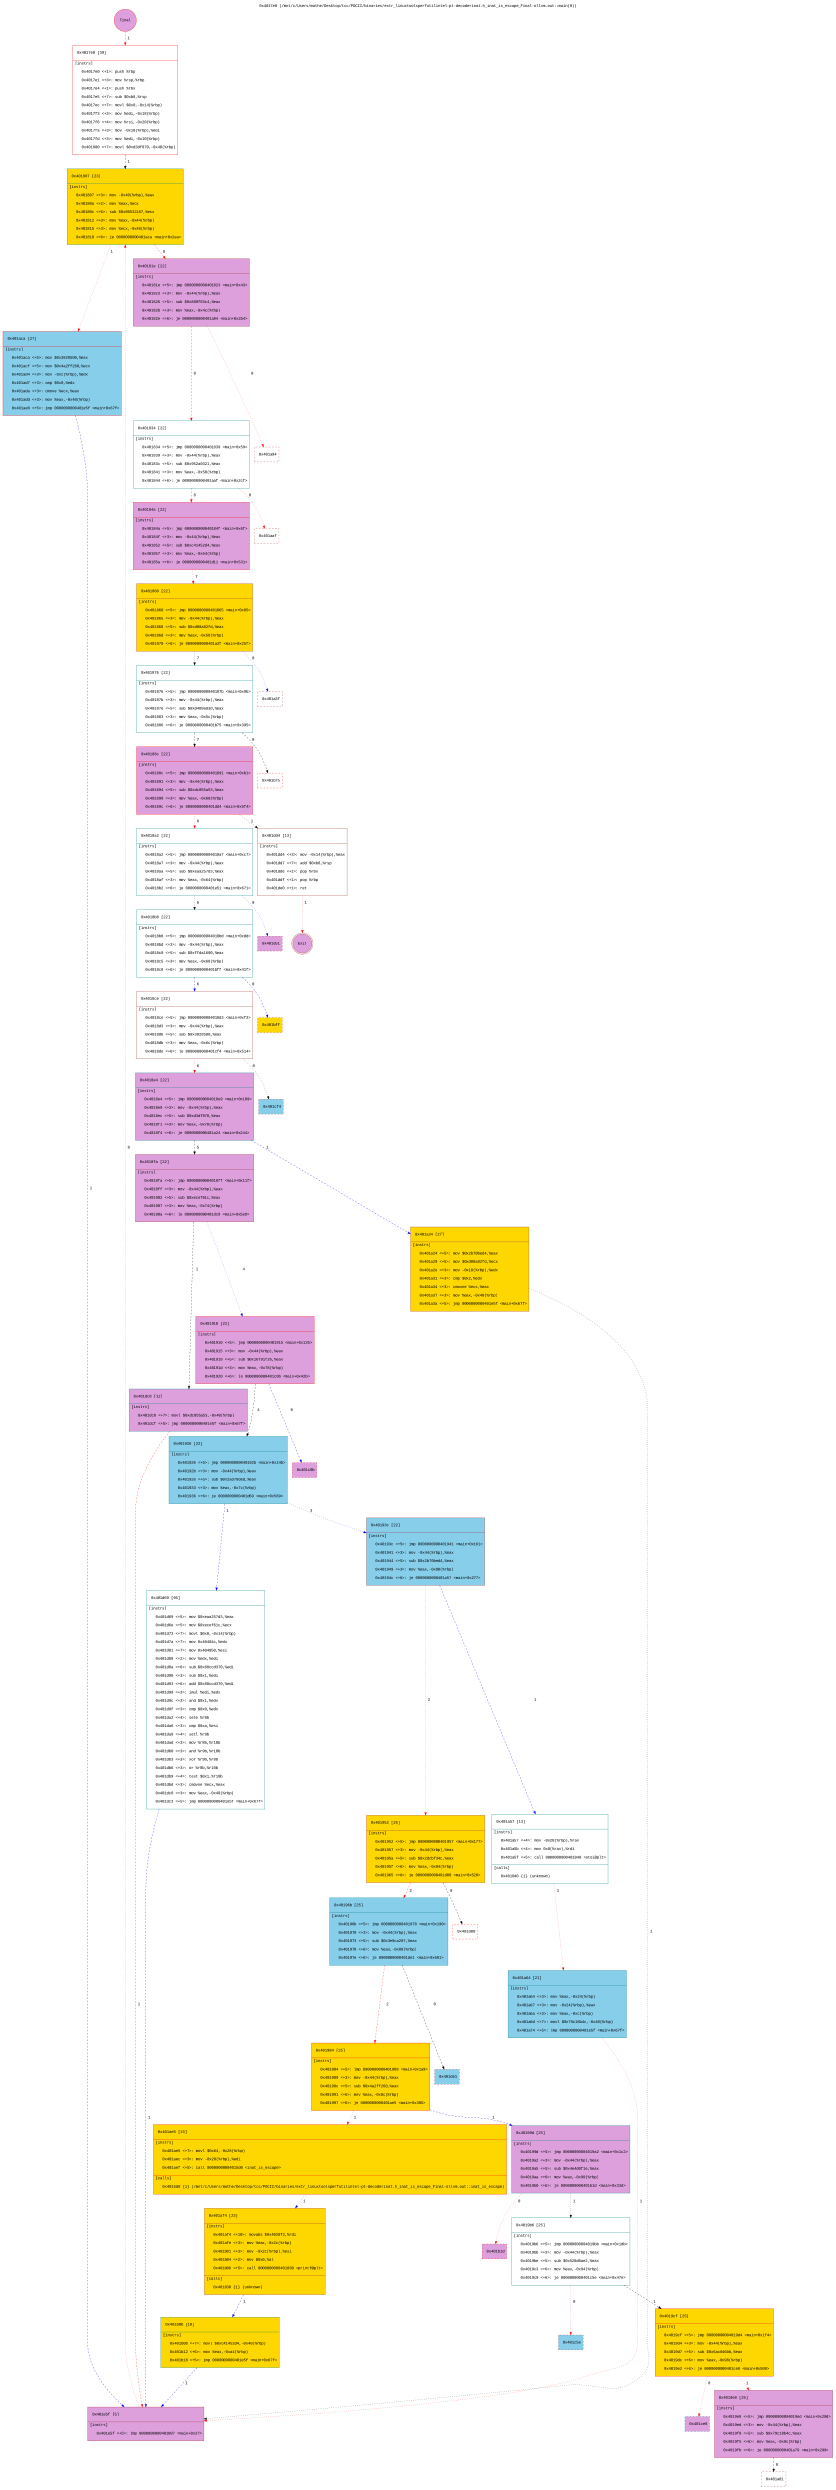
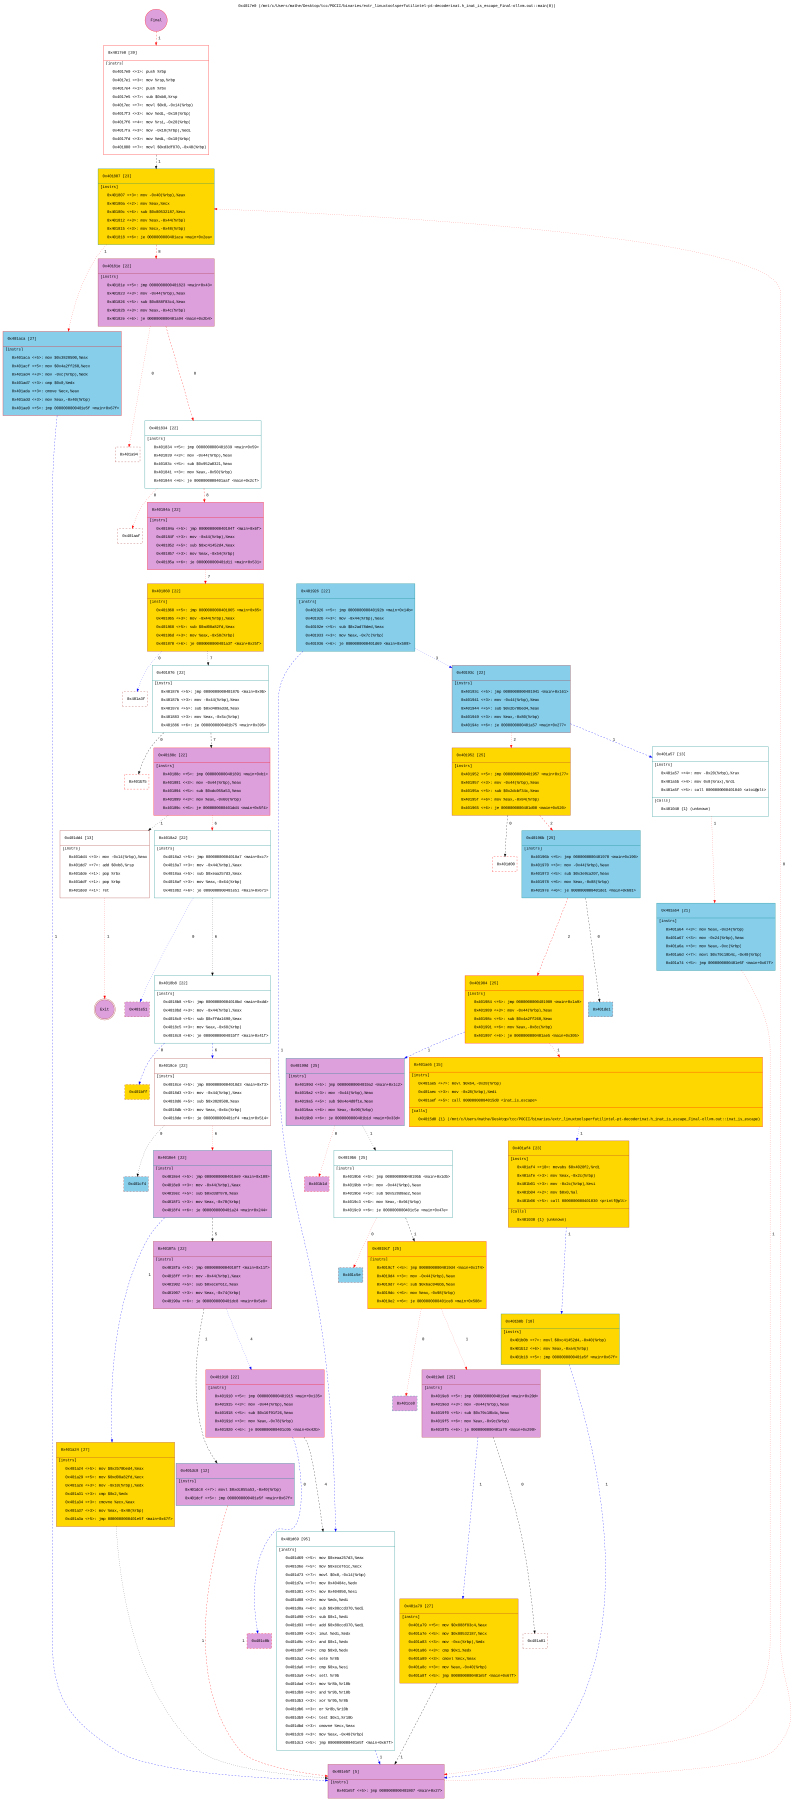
(253, 1409) -> (316, 1482)
none -> (459, 1641)
